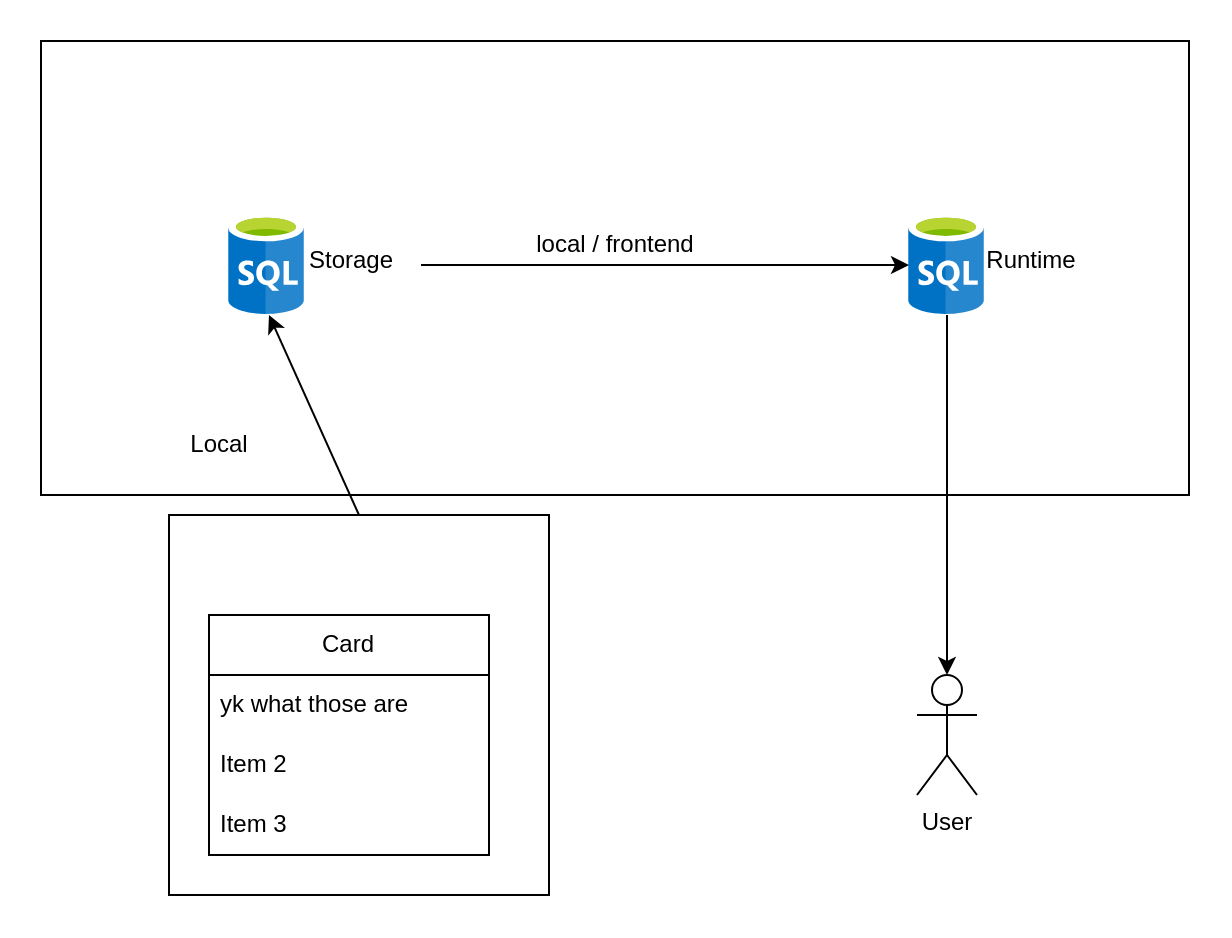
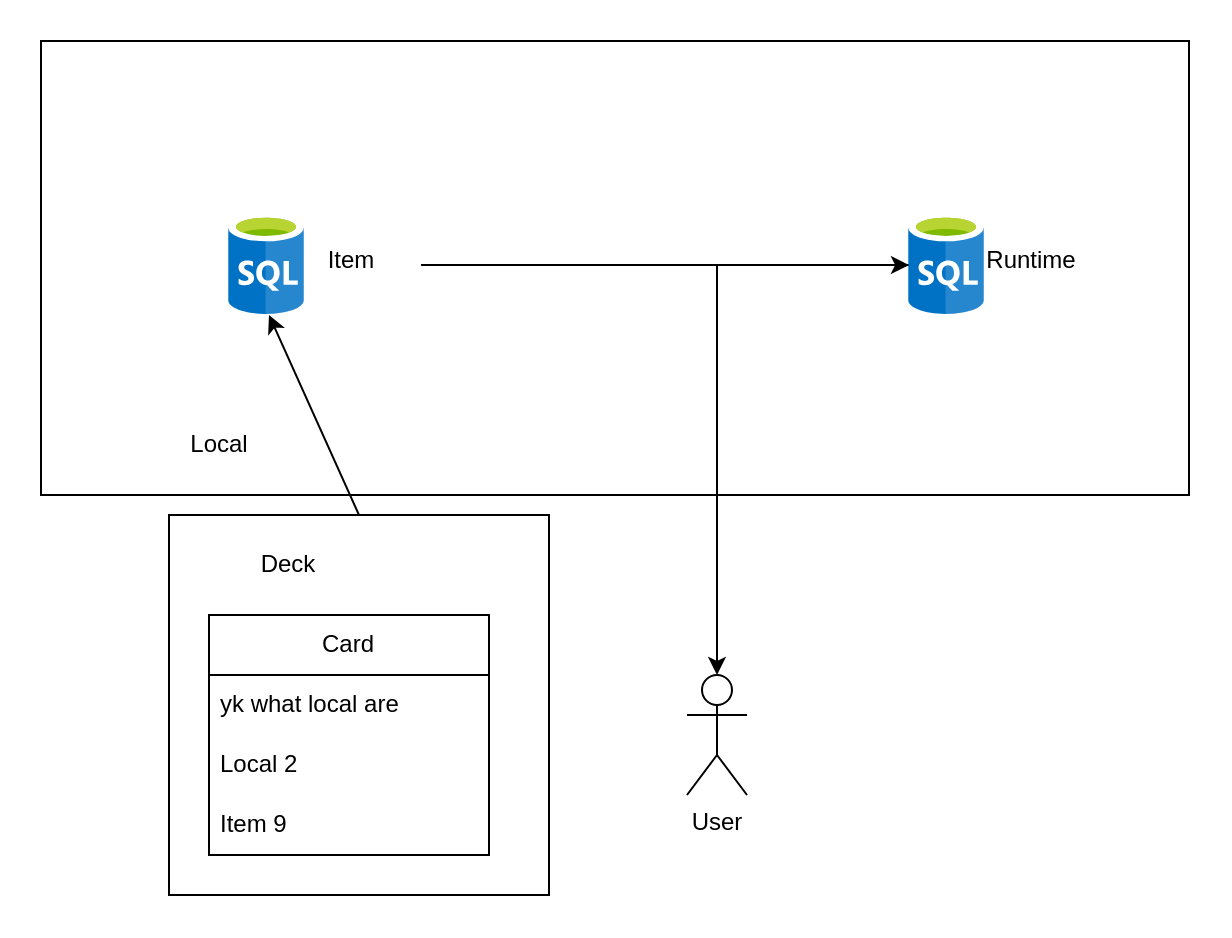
(615, 245) -> none
(352, 261) -> (352, 261)
none -> (289, 565)
(326, 705) -> (320, 705)
(947, 735) -> (717, 735)
(258, 765) -> (262, 765)
(258, 825) -> (258, 825)
